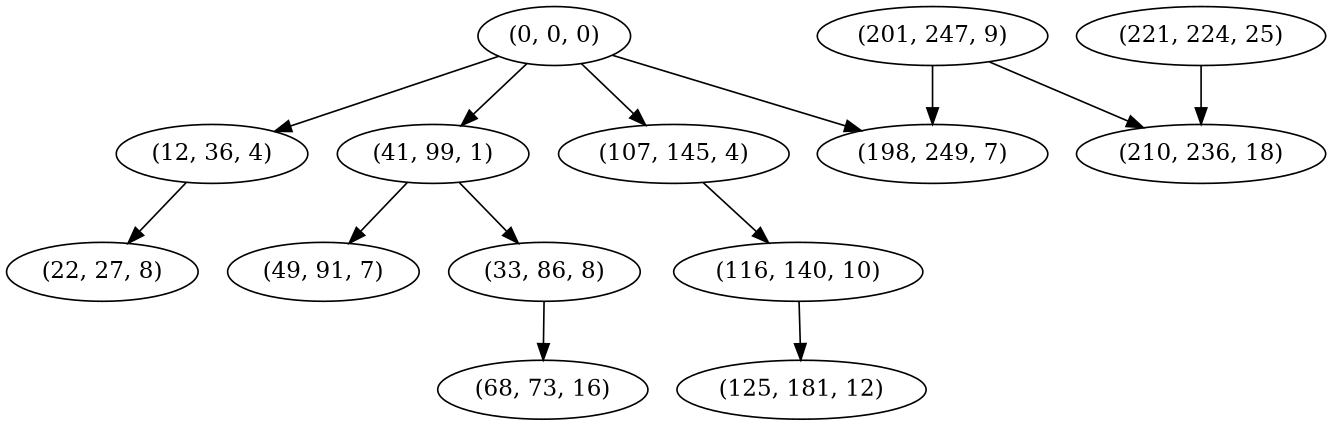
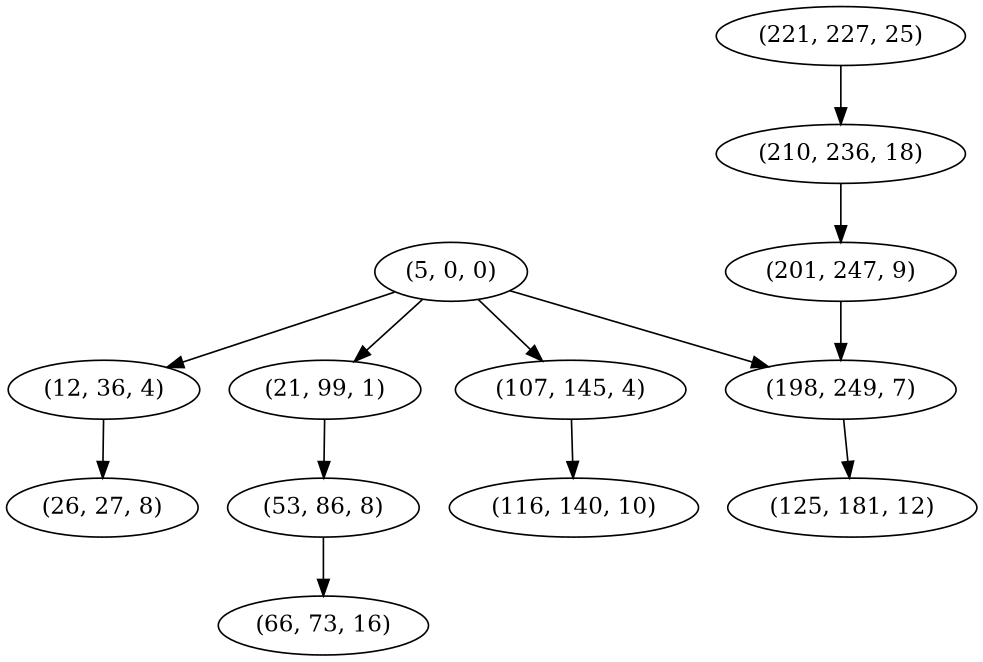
(554, 36) -> (451, 272)
(1201, 36) -> (841, 36)
(1059, 91) -> (841, 205)
(433, 154) -> (325, 390)
(102, 272) -> (102, 508)
(323, 272) -> none
(544, 272) -> (323, 508)
(800, 323) -> (846, 441)
(543, 390) -> (323, 626)
